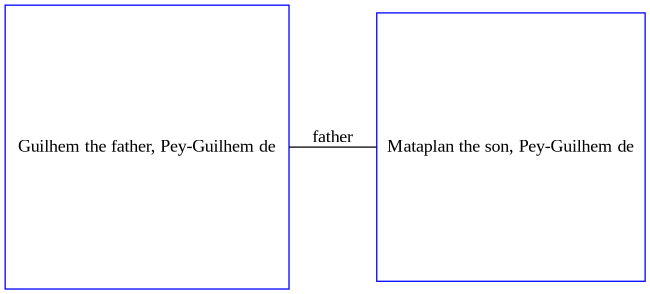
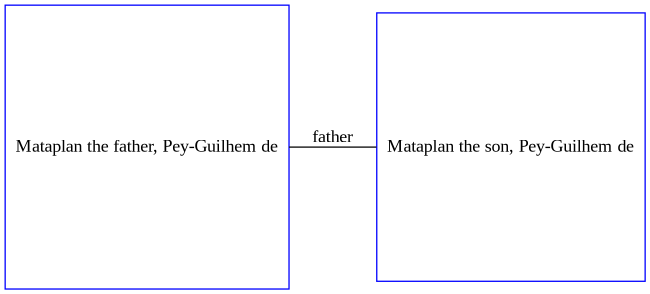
(147, 147) -> (147, 147)
